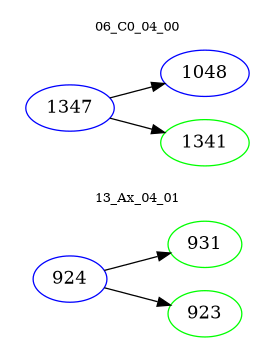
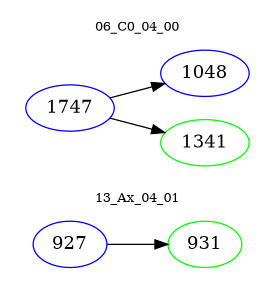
(70, 108) -> (70, 108)
(70, 279) -> (70, 244)
(205, 314) -> none
